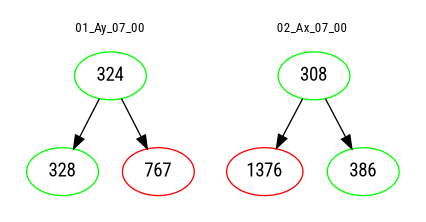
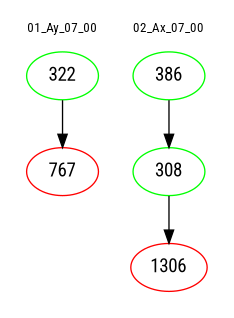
(110, 76) -> (63, 76)
(335, 118) -> (169, 117)
(63, 172) -> none
(265, 172) -> (169, 267)
